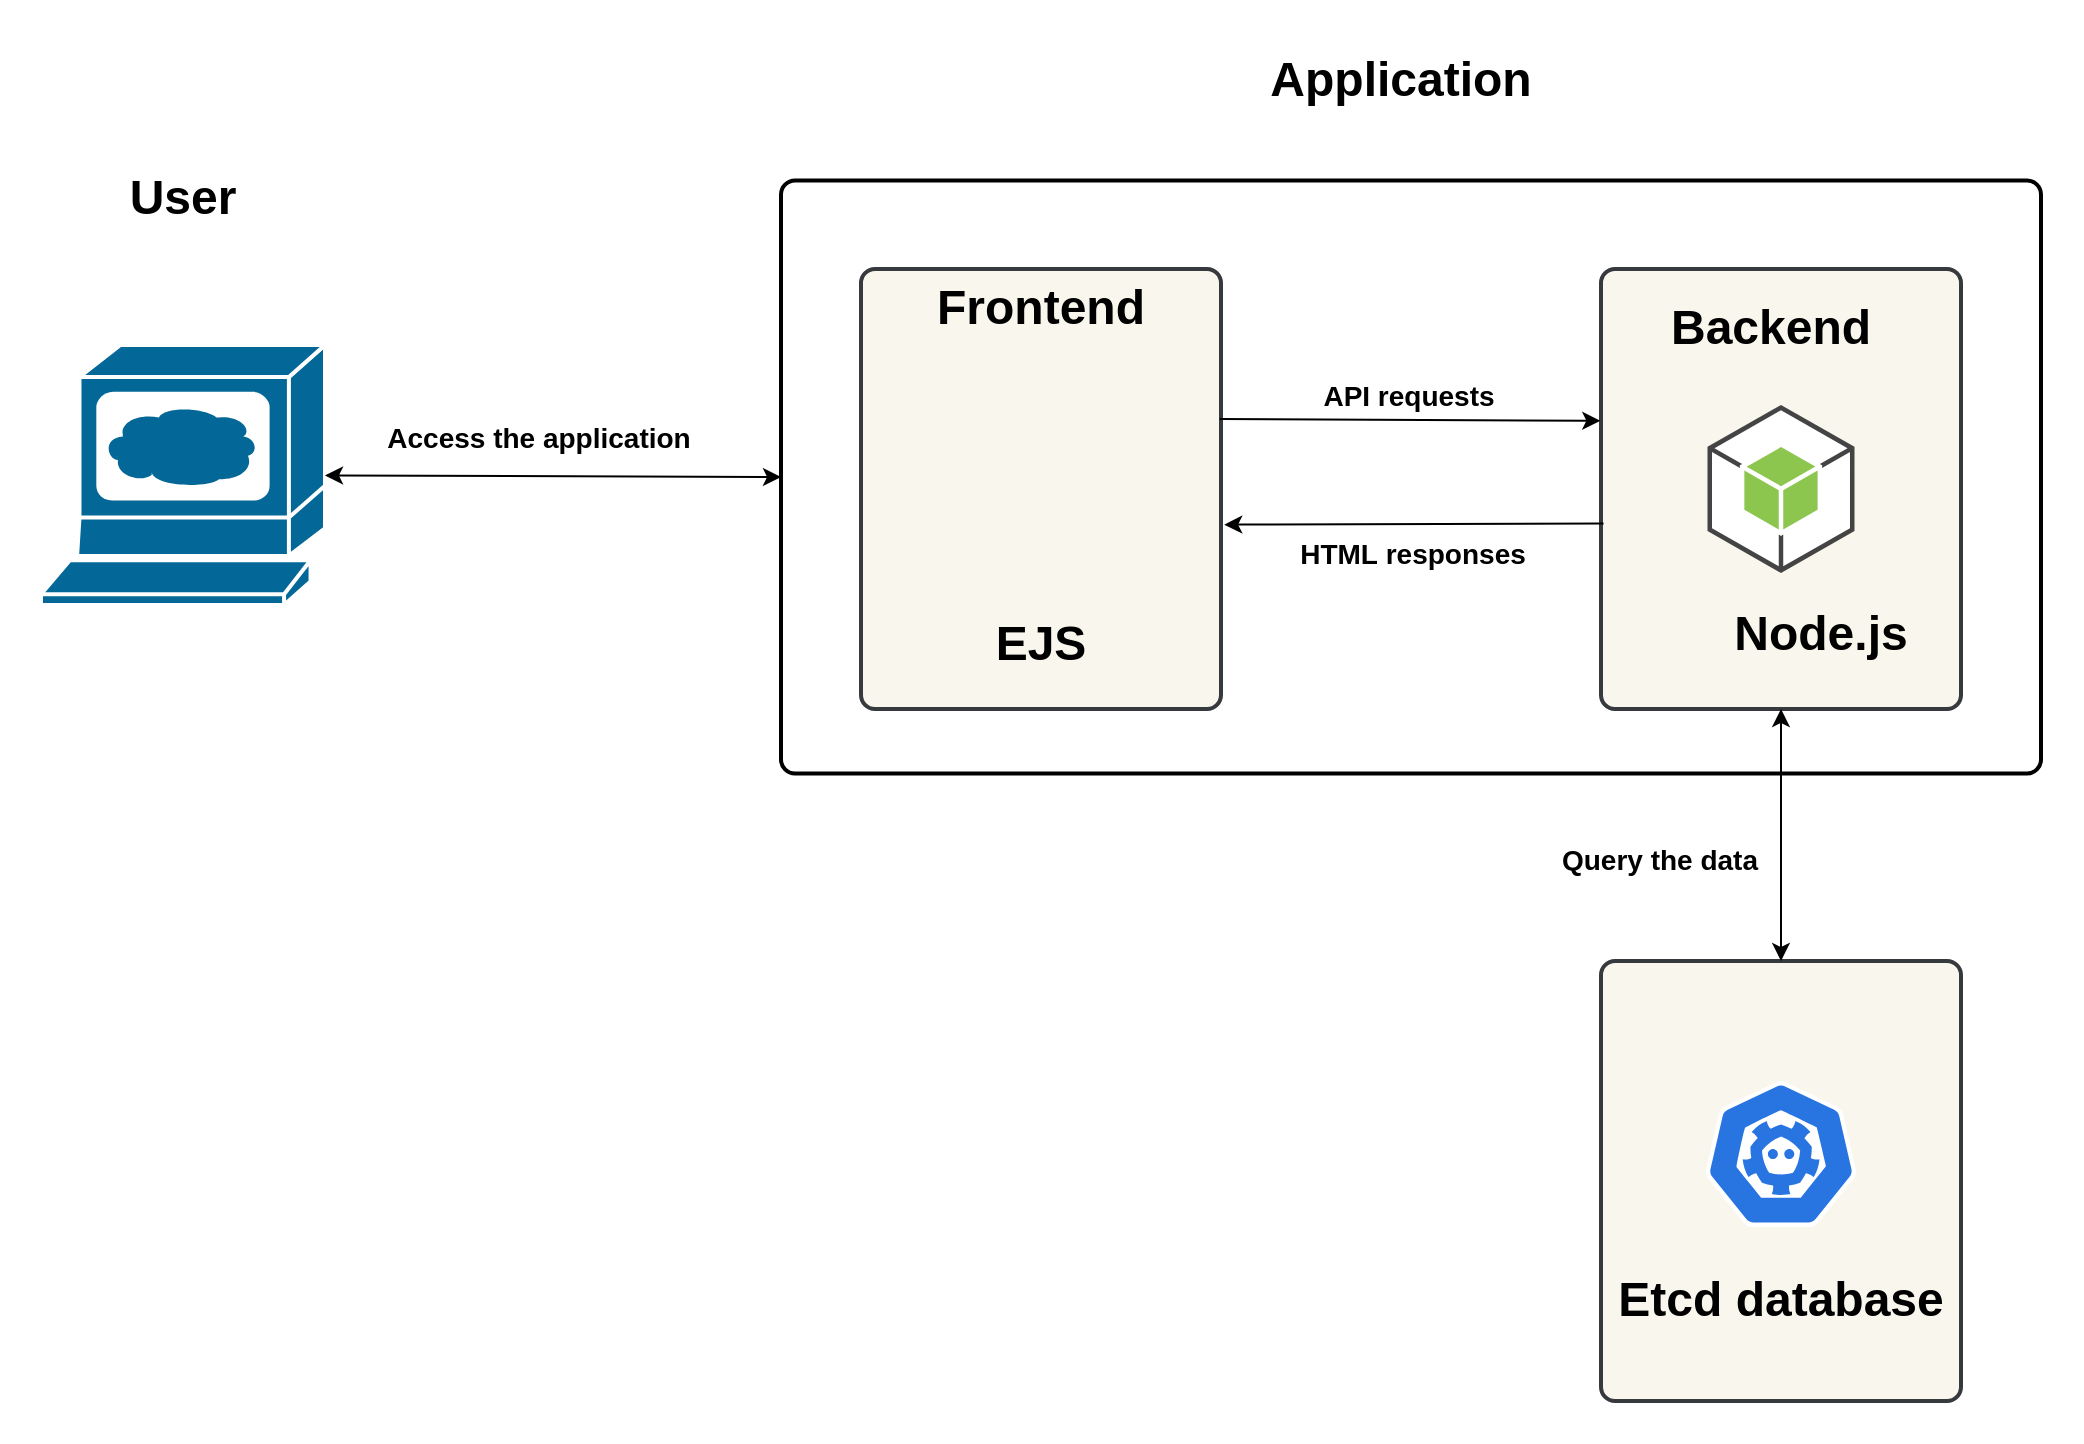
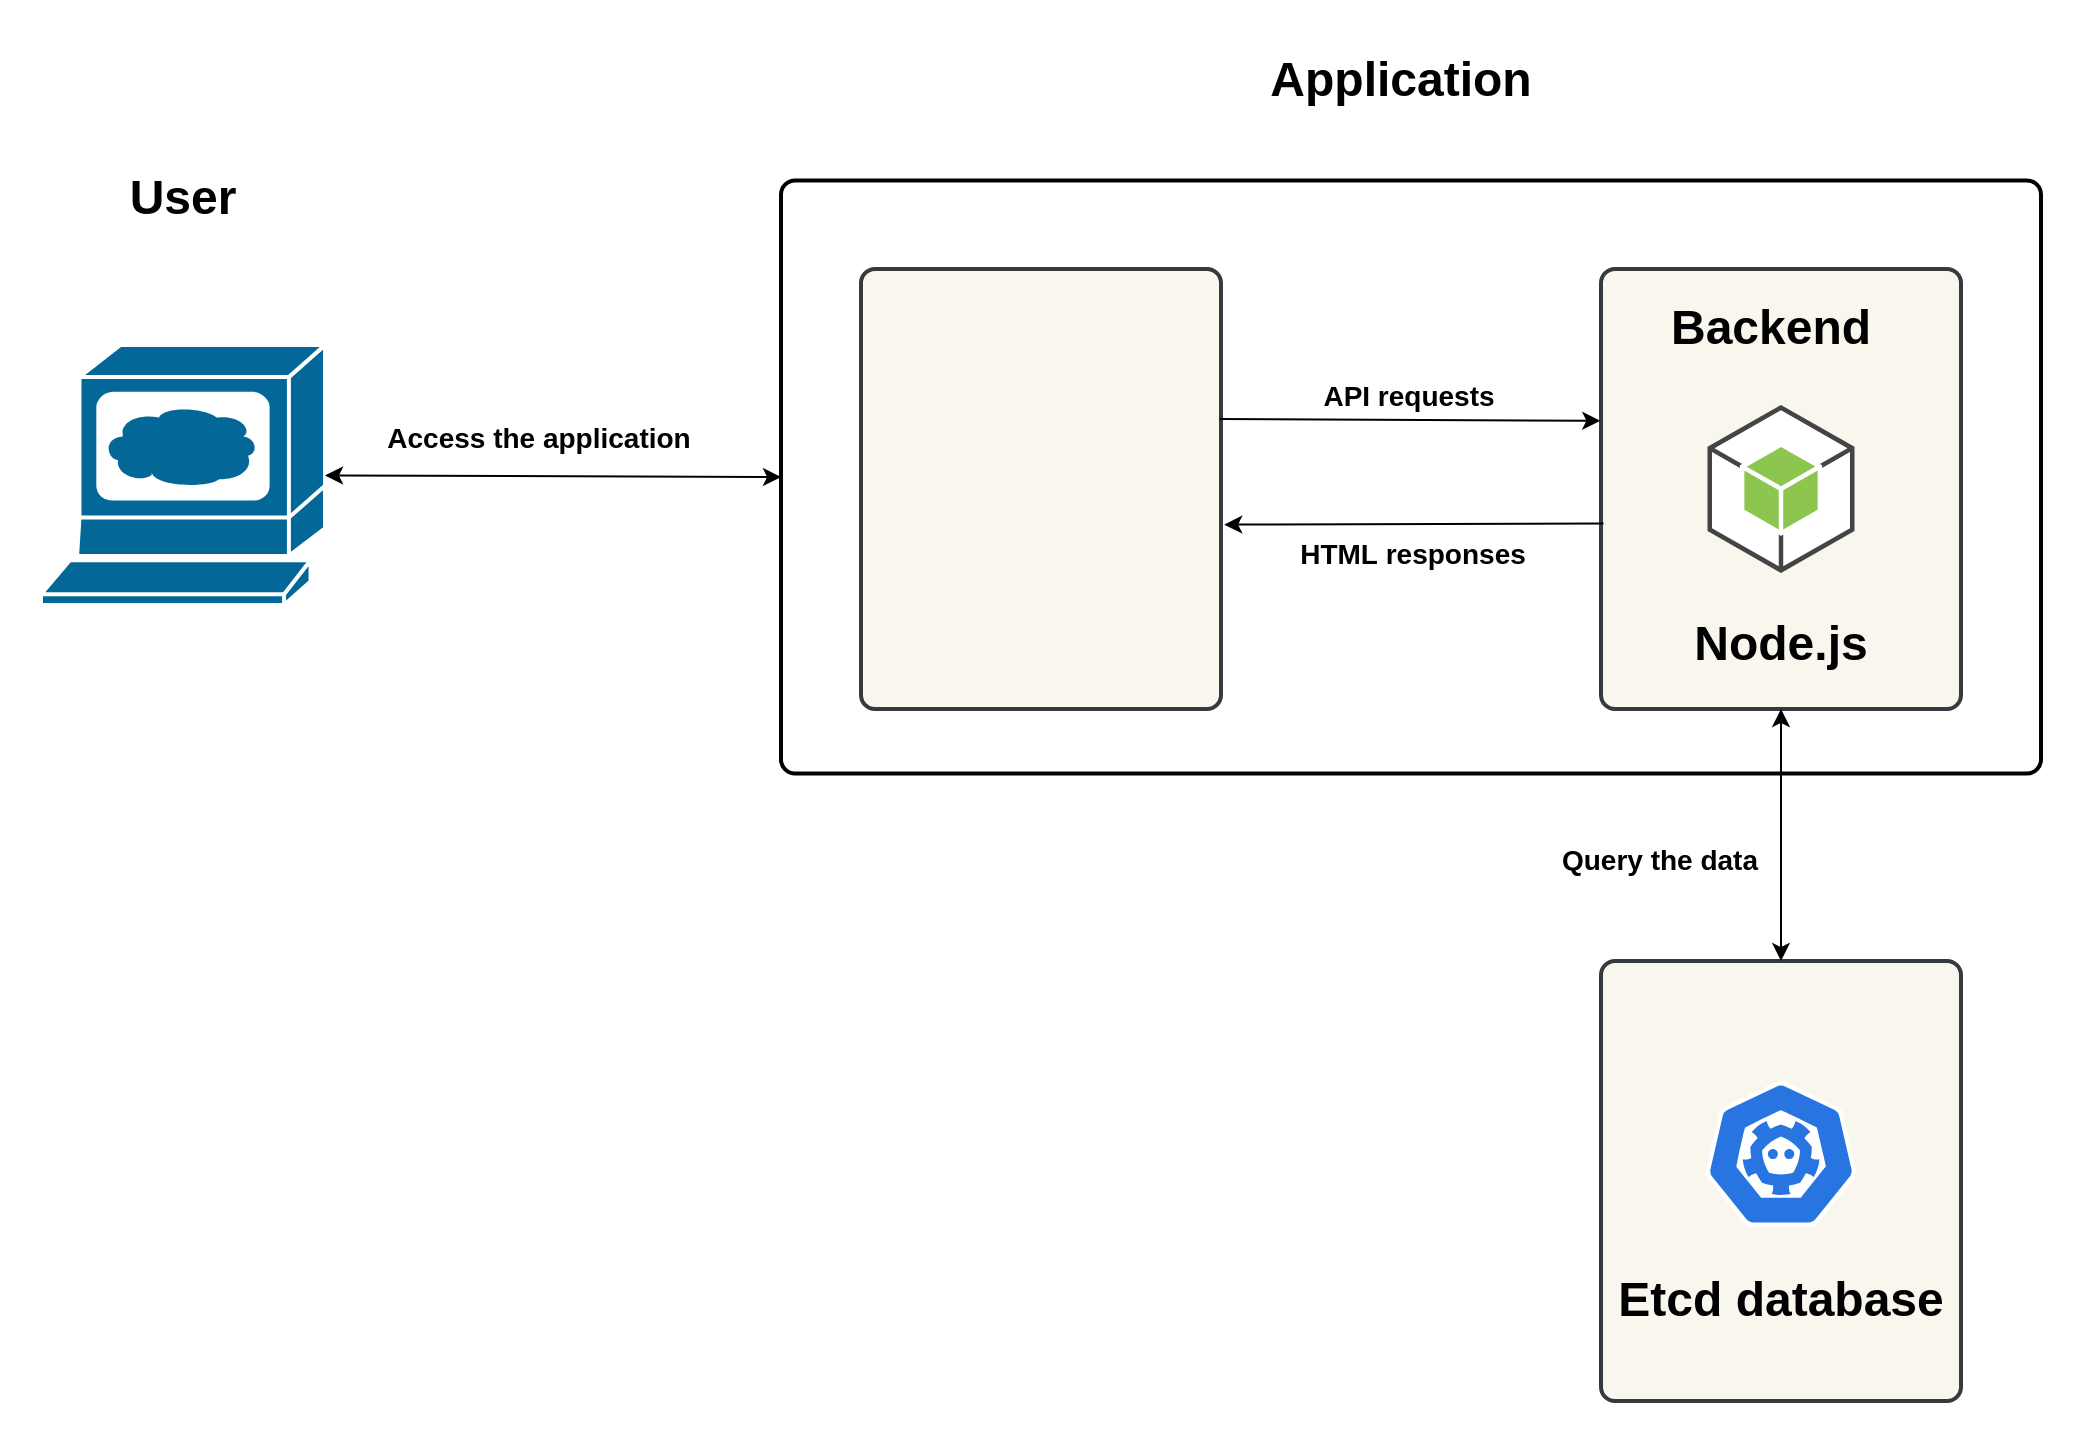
(1041, 309) -> none
(1821, 635) -> (1781, 645)
(1041, 645) -> none
